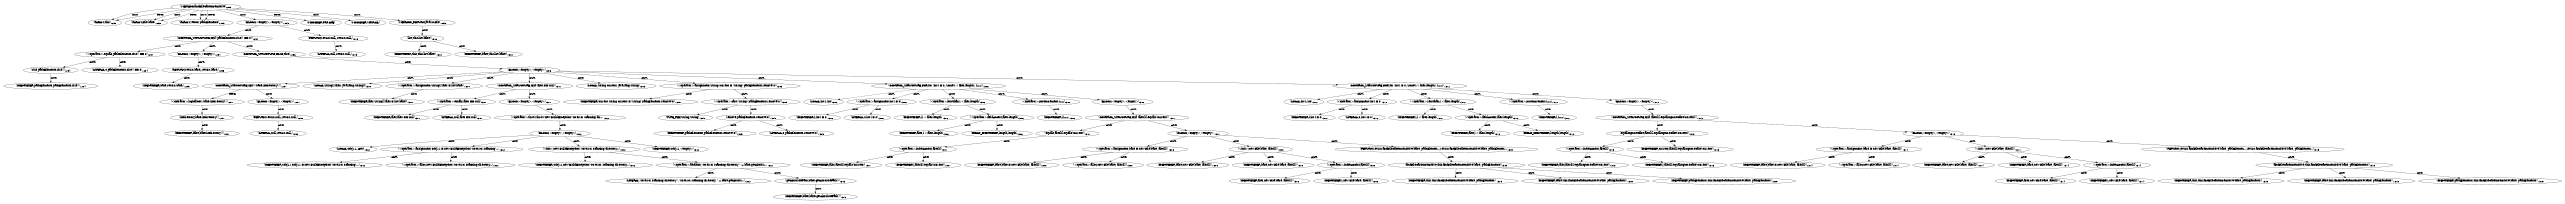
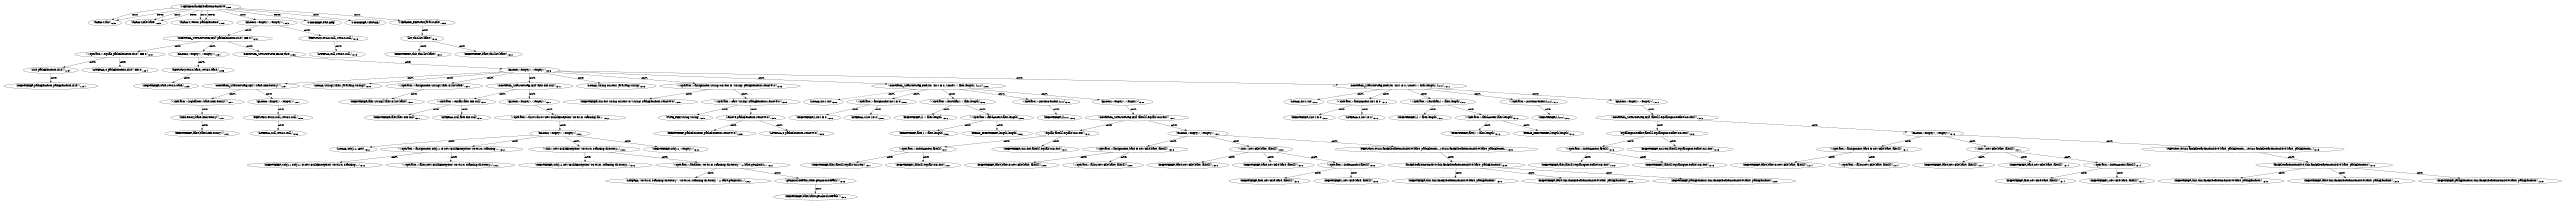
(233, 94) -> (233, 94)
none -> (1035, 149)
